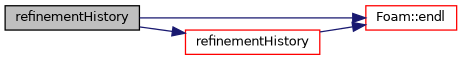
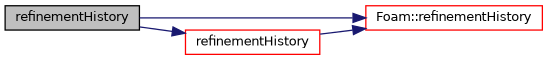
(411, 18) -> (454, 18)
